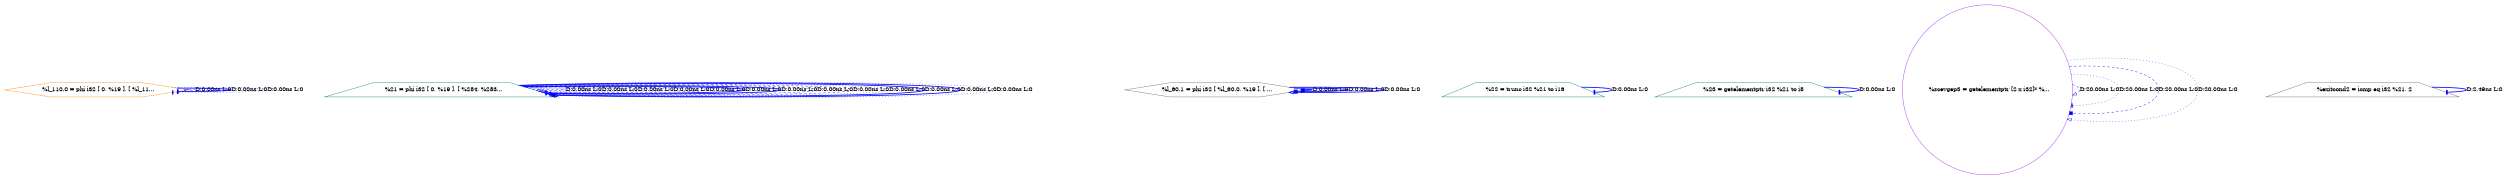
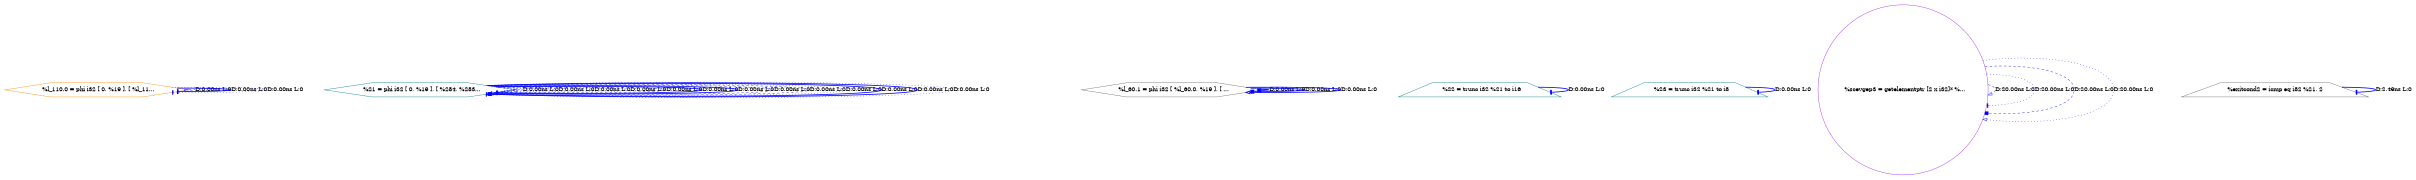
(442, 90) -> (420, 90)
(1754, 90) -> (1690, 90)
(2363, 90) -> (2275, 90)
